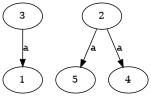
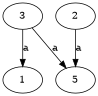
none -> (47, 45)
(128, 80) -> none
